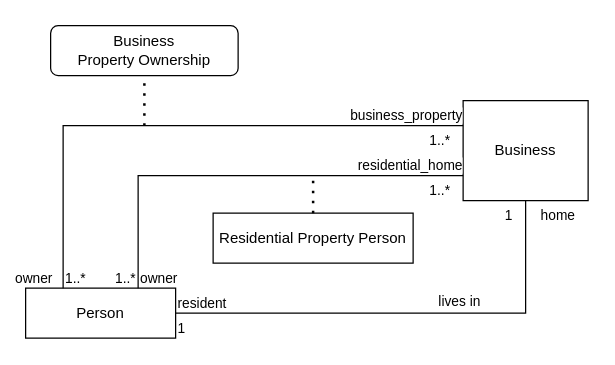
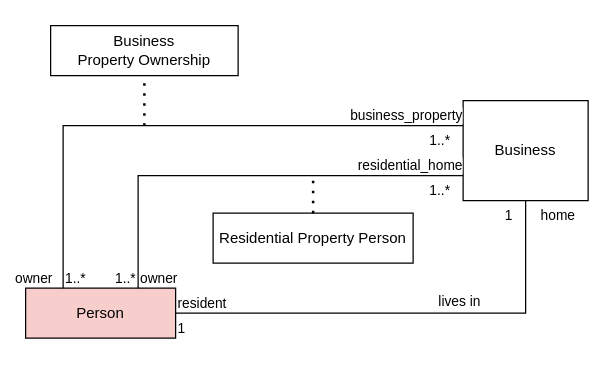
(144, 51) -> (144, 51)
(101, 313) -> (101, 313)
